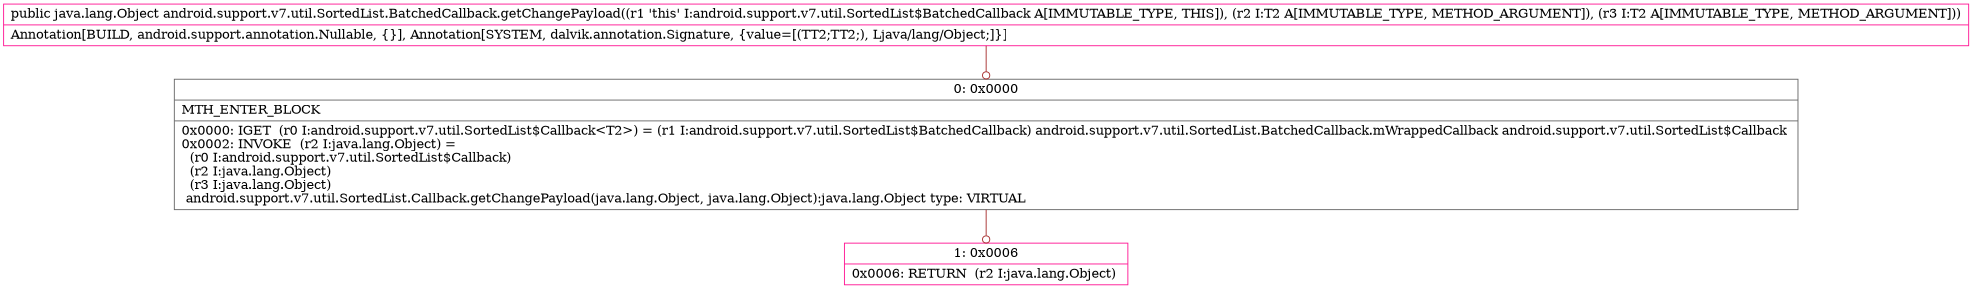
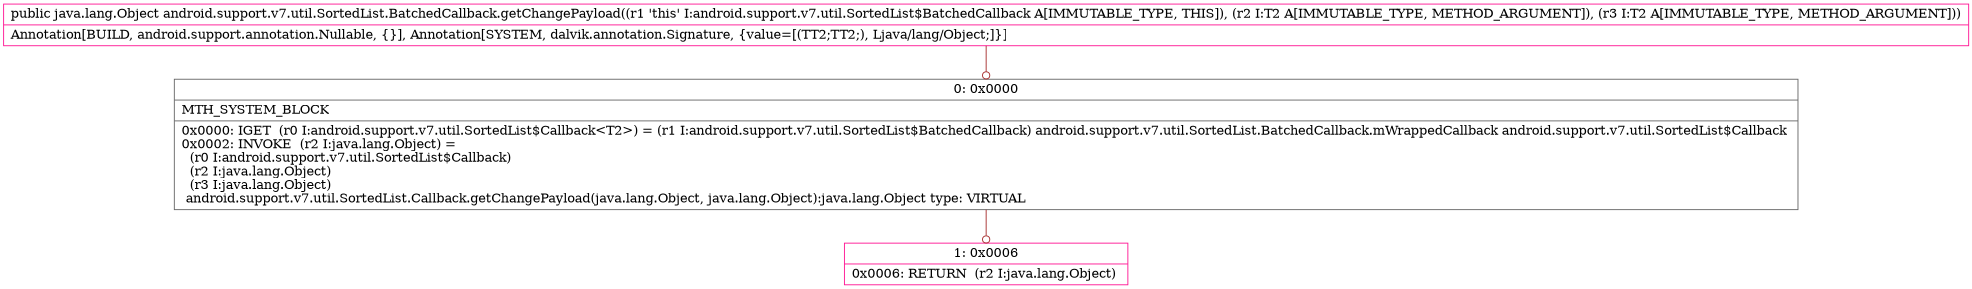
(251, 110) -> (255, 110)
